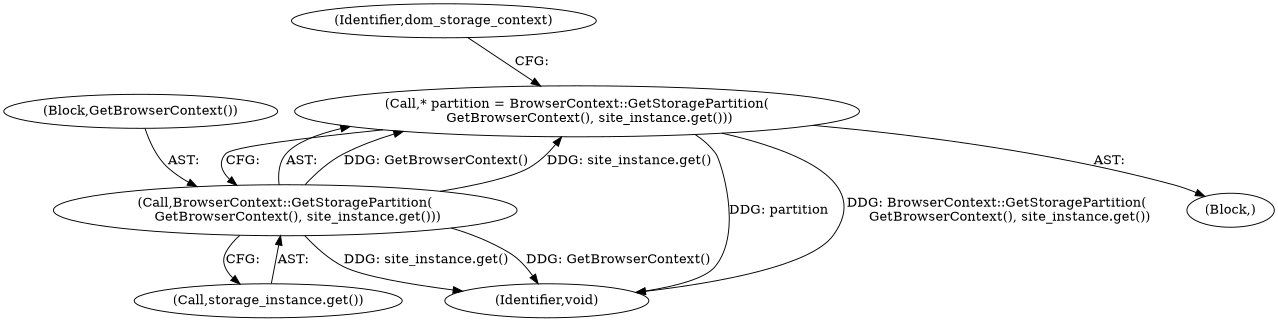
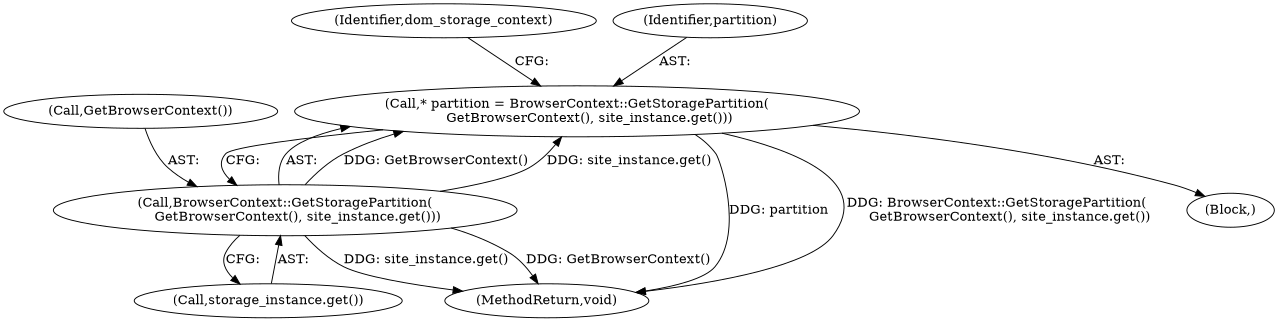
none -> (710, 21)
(141, 111) -> (141, 111)
(547, 301) -> (547, 301)
